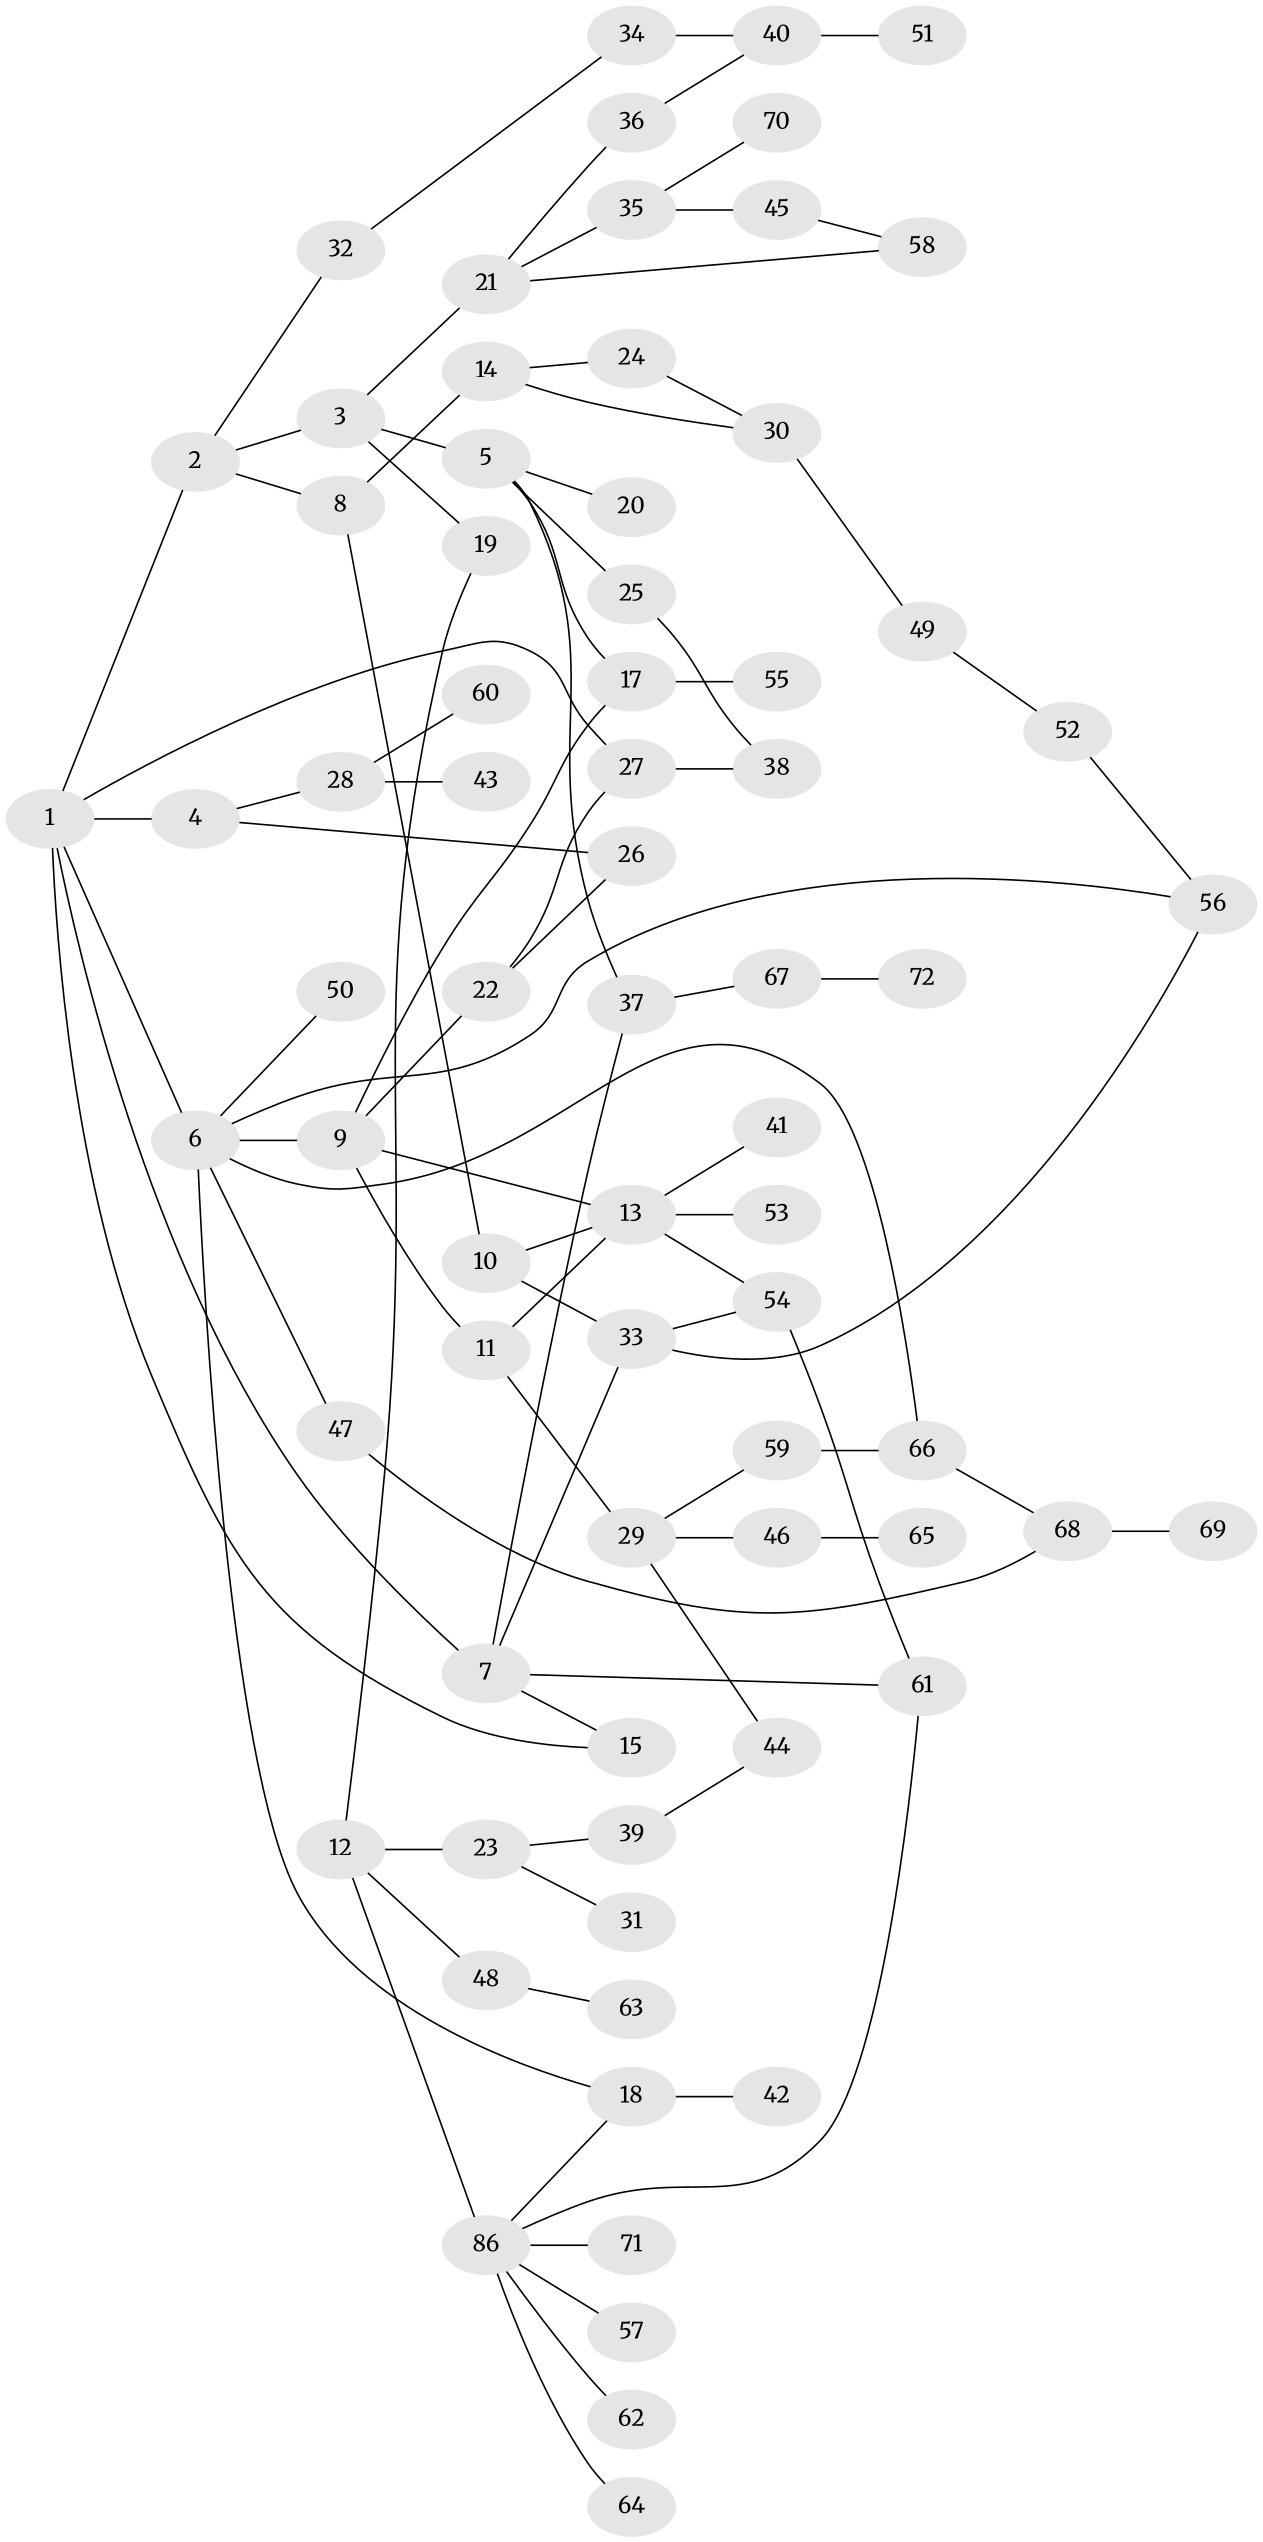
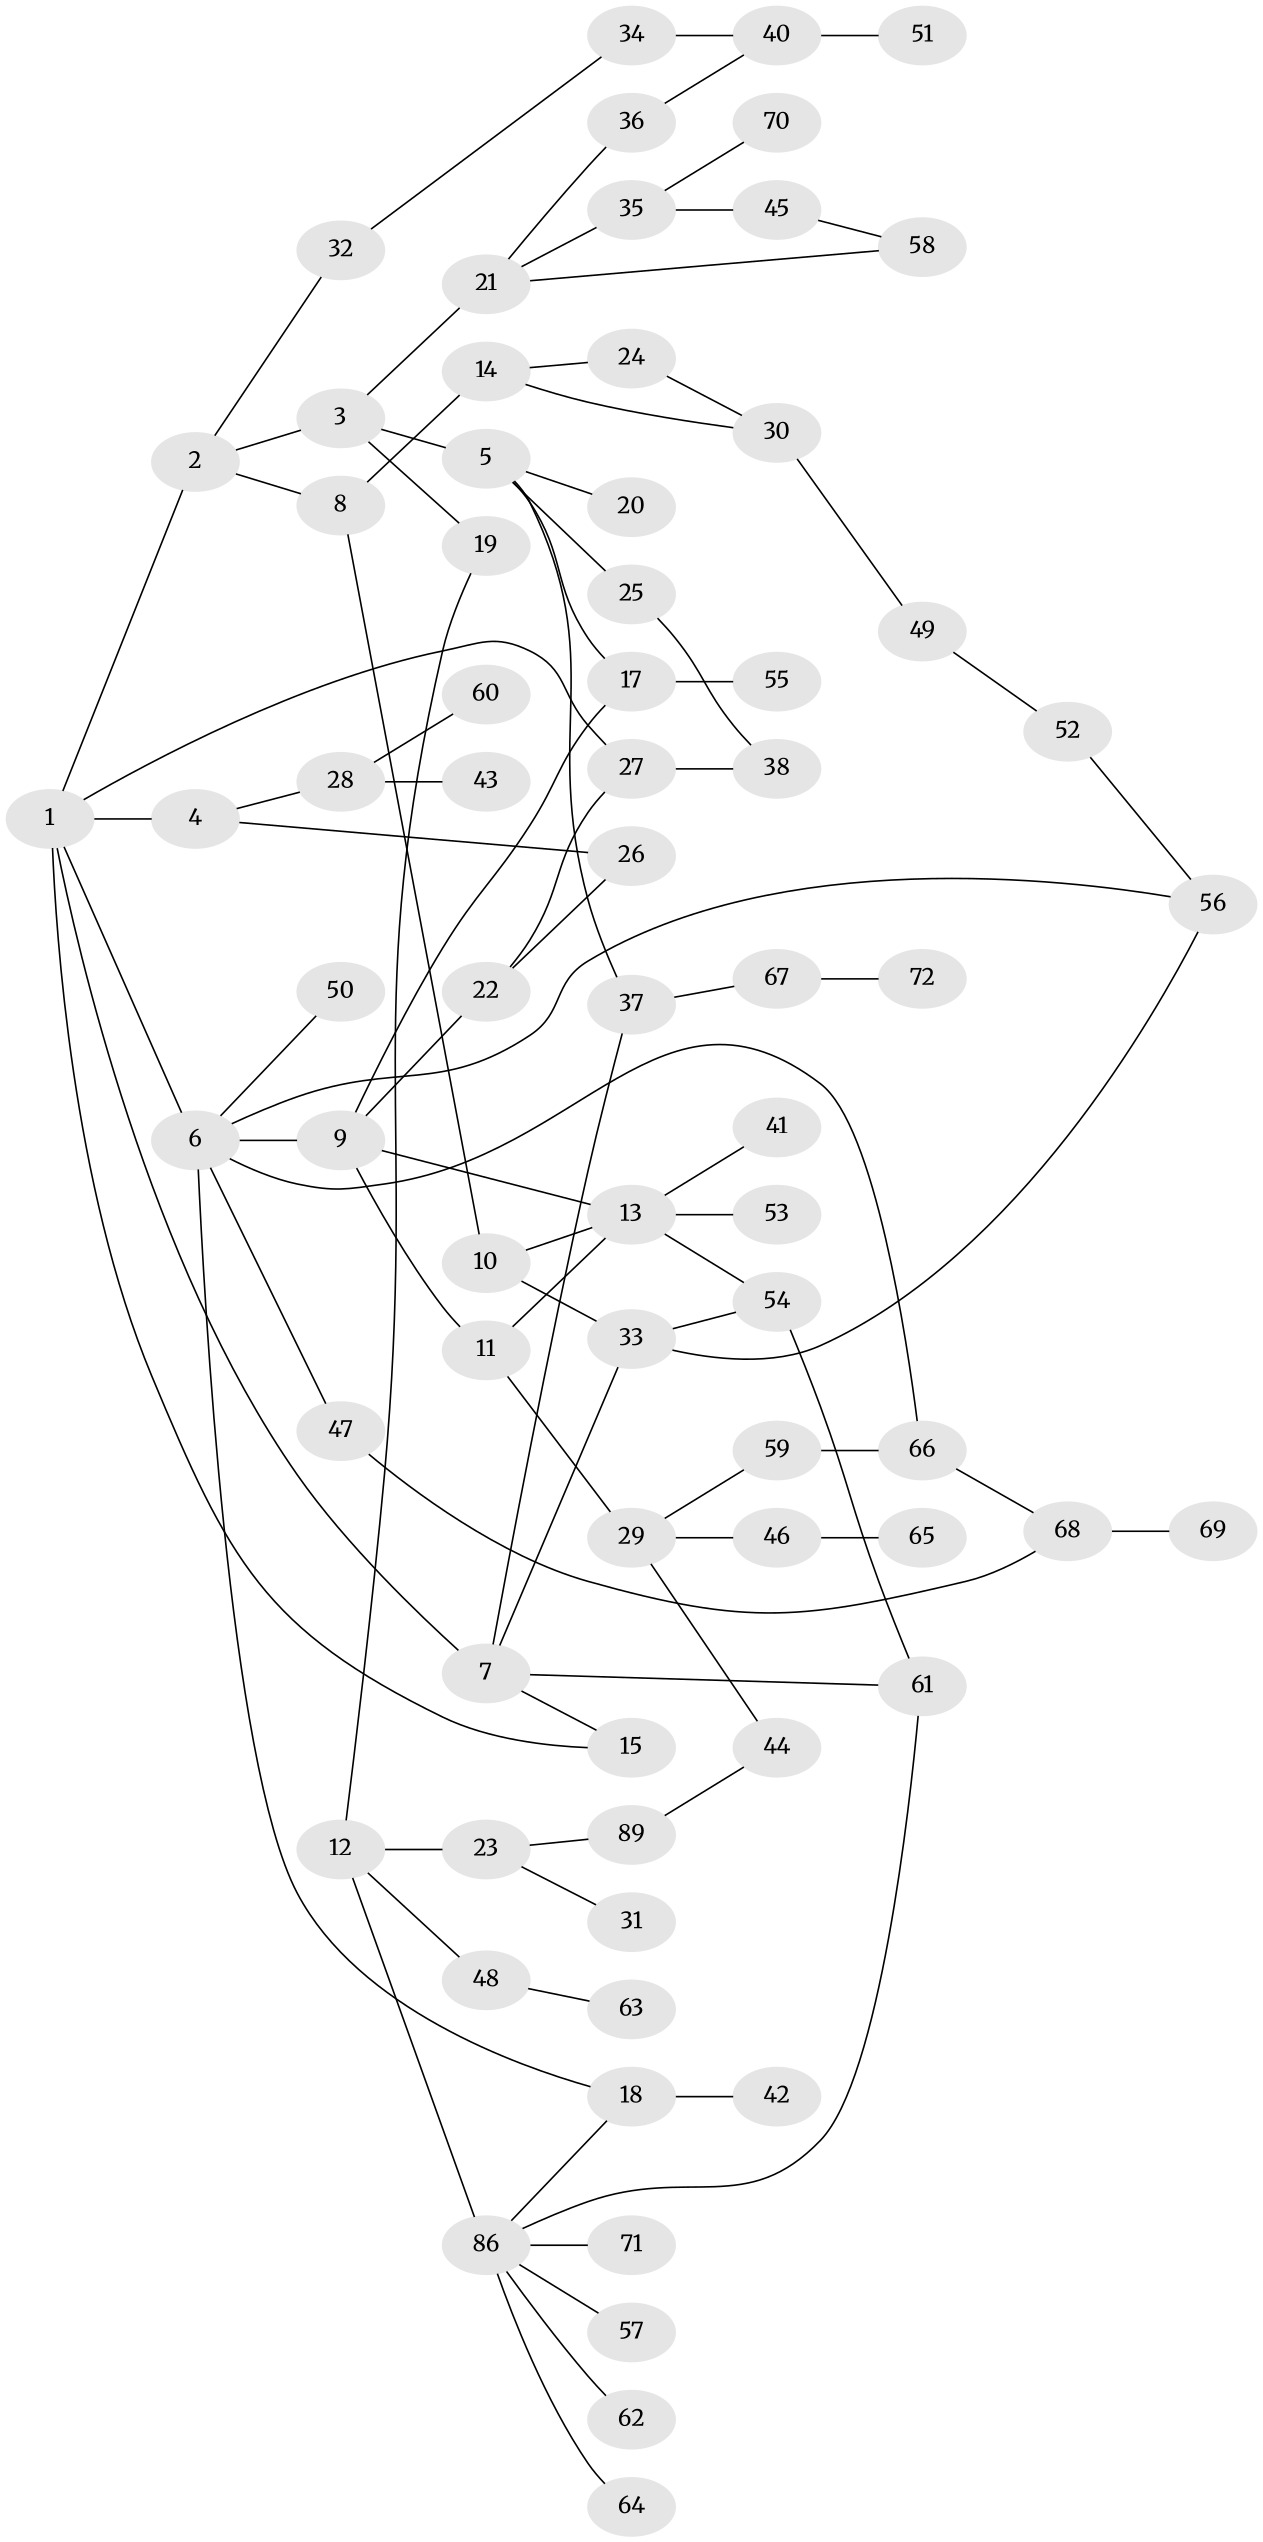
(632, 1835) -> (632, 1835)
